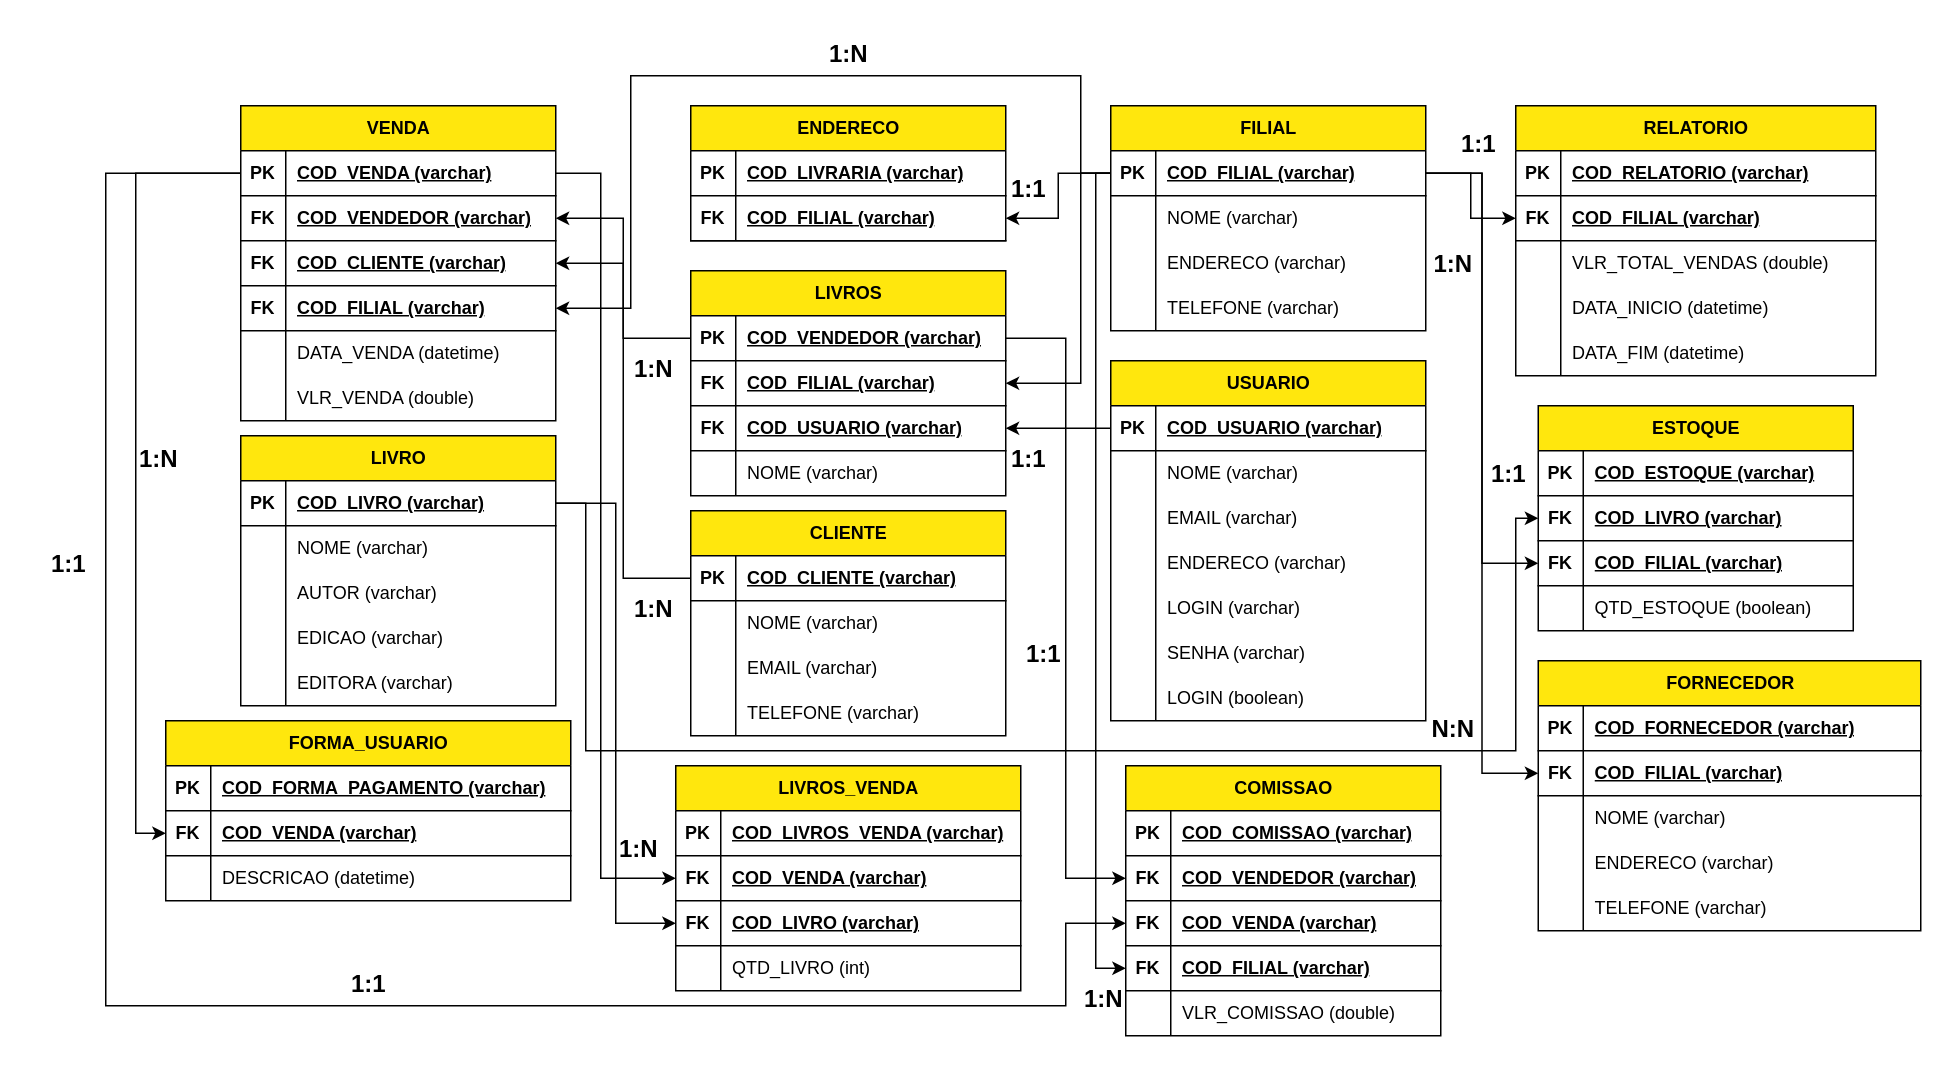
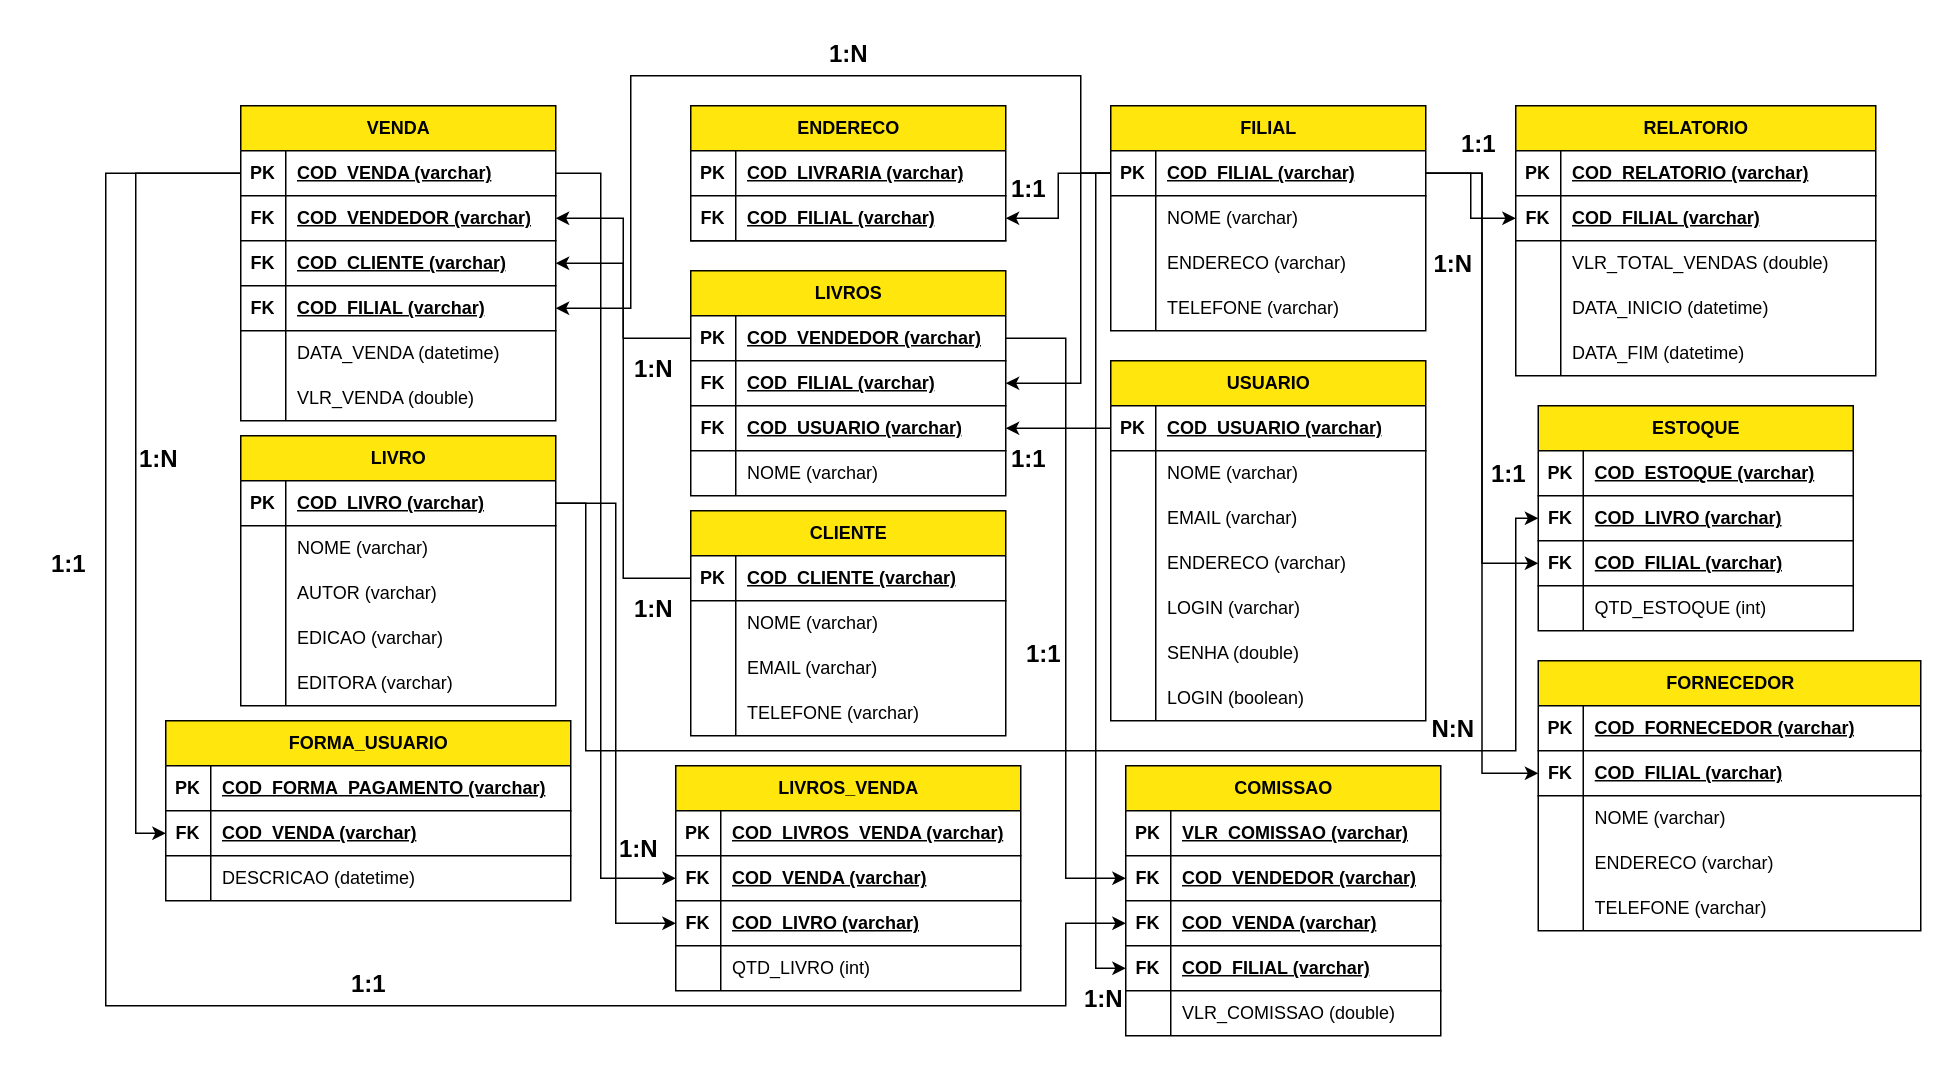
(1696, 608) -> (1676, 608)
(1241, 653) -> (1234, 653)
(1291, 833) -> (1291, 833)
